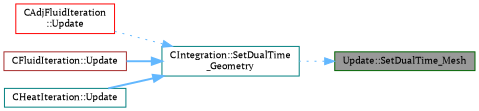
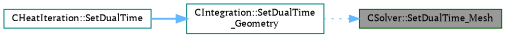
(65, 19) -> none
(65, 61) -> none
(405, 61) -> (431, 19)
(65, 98) -> (78, 19)
